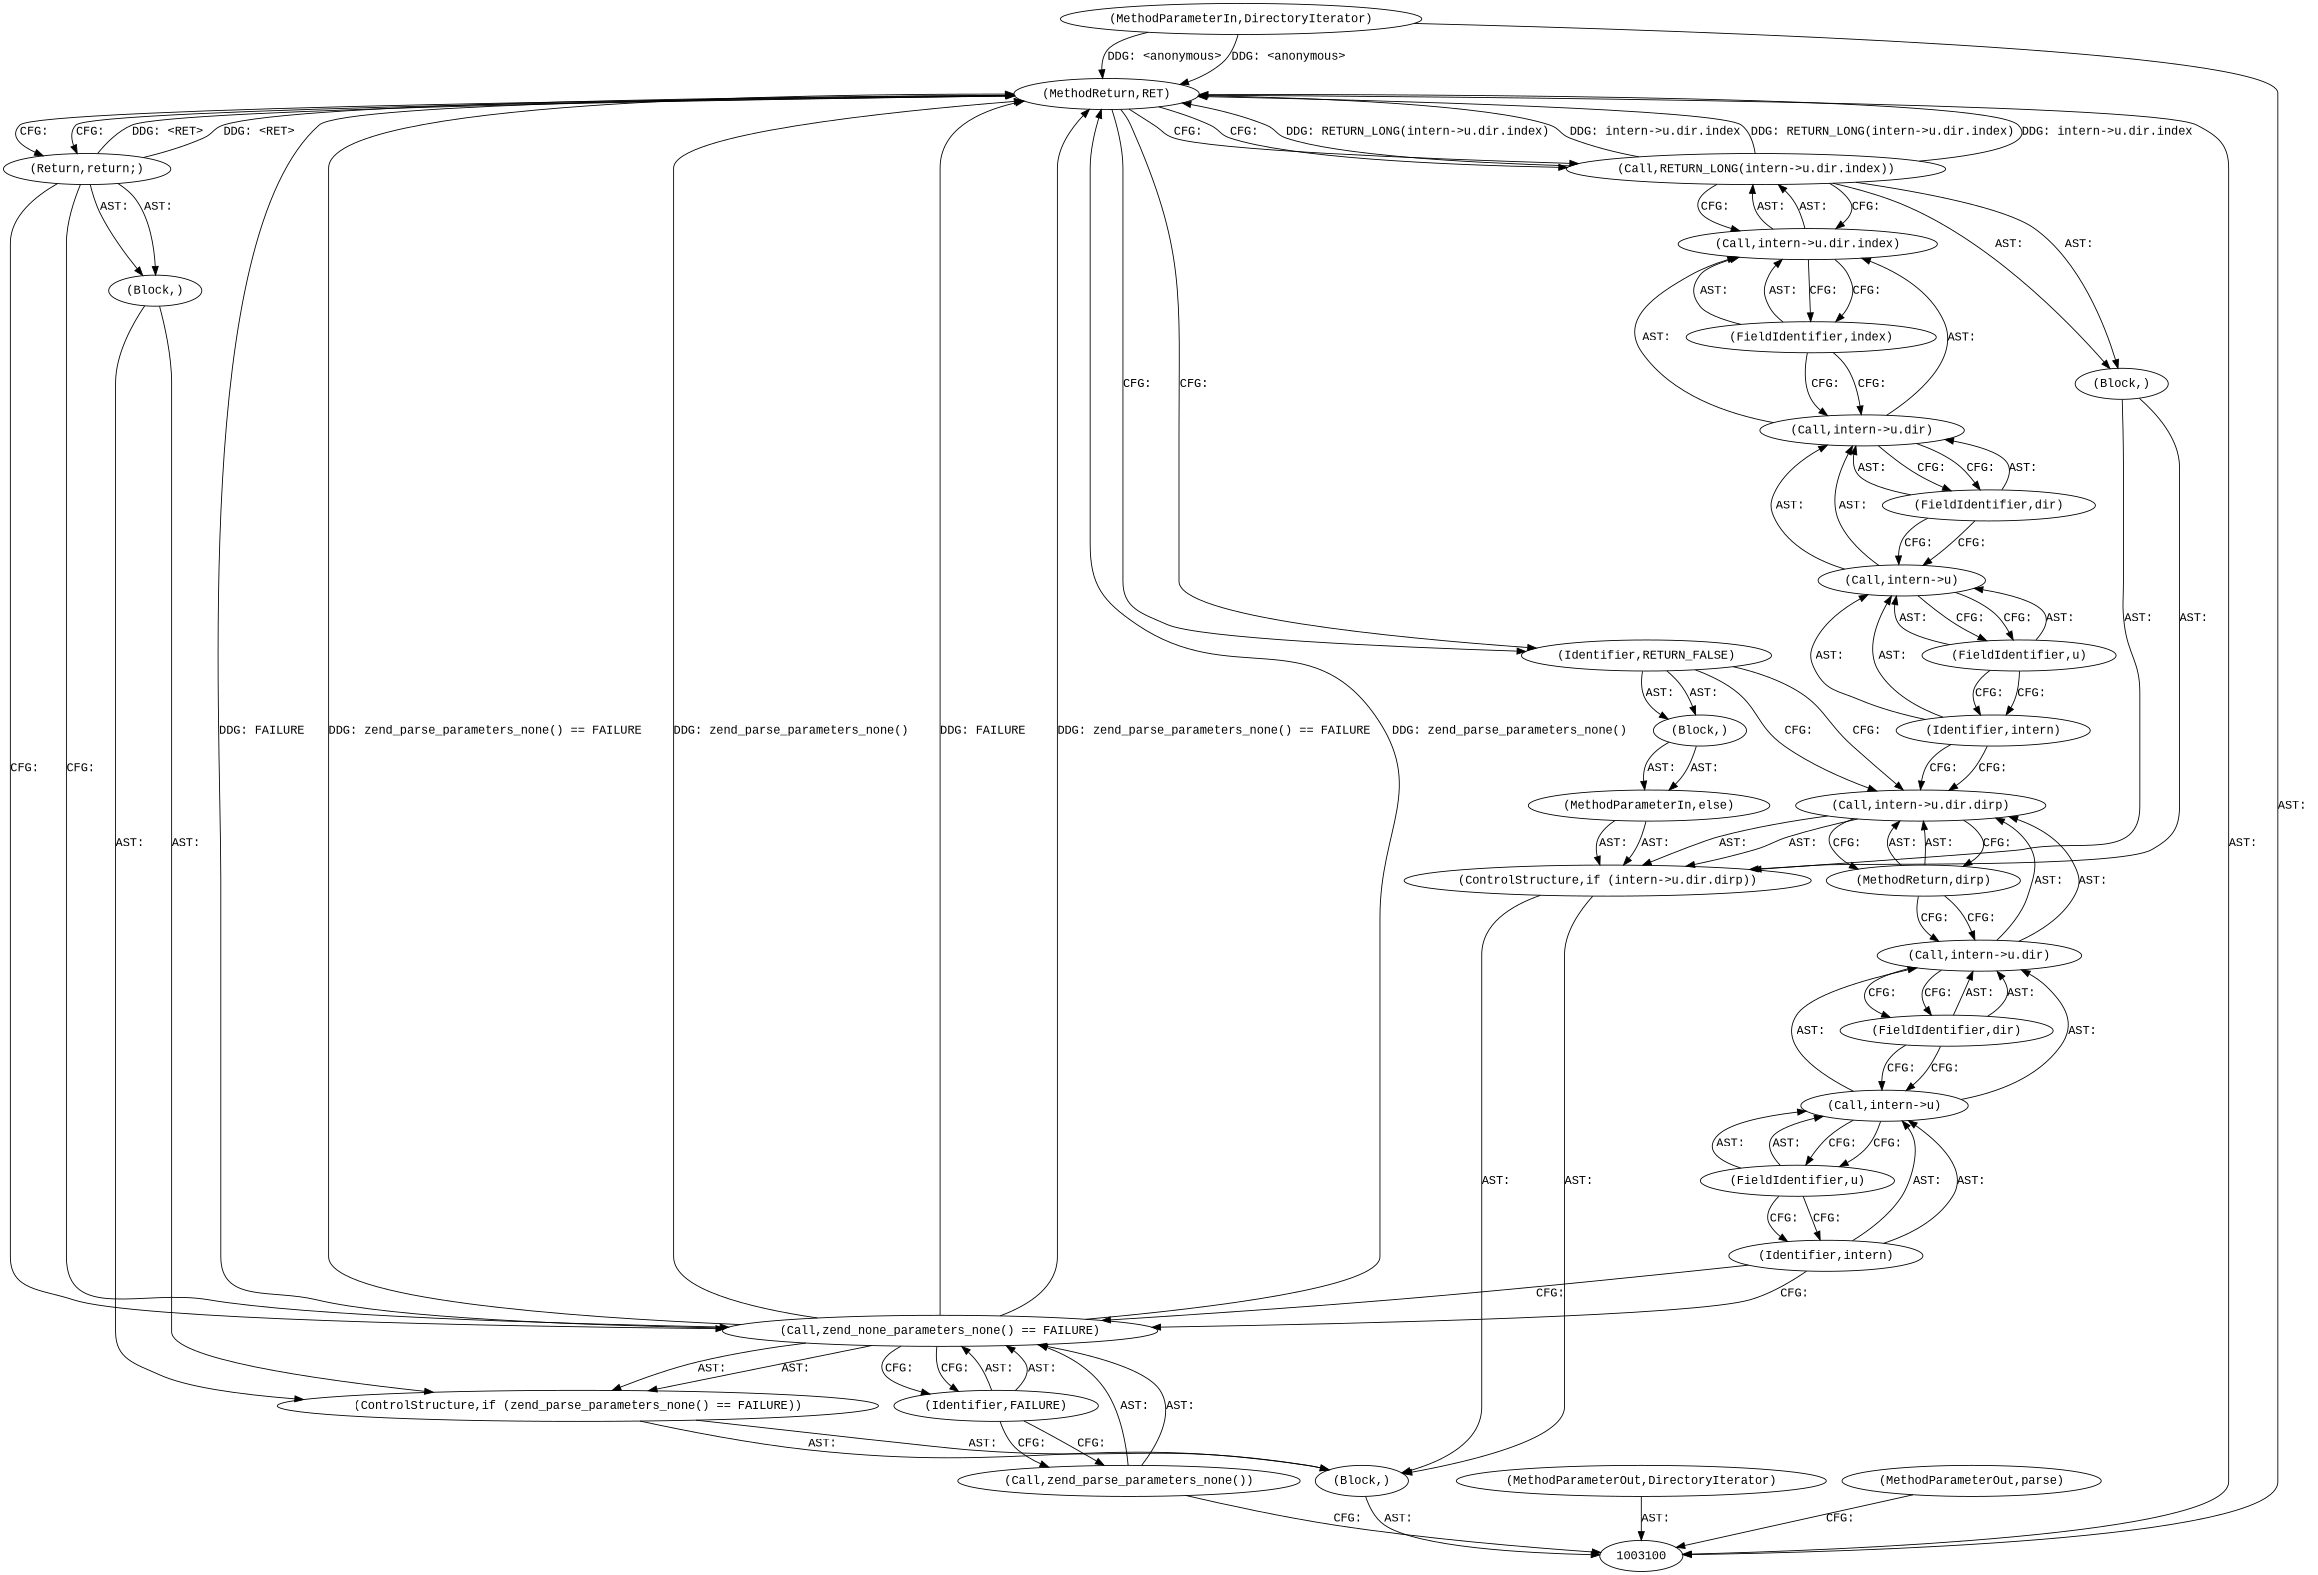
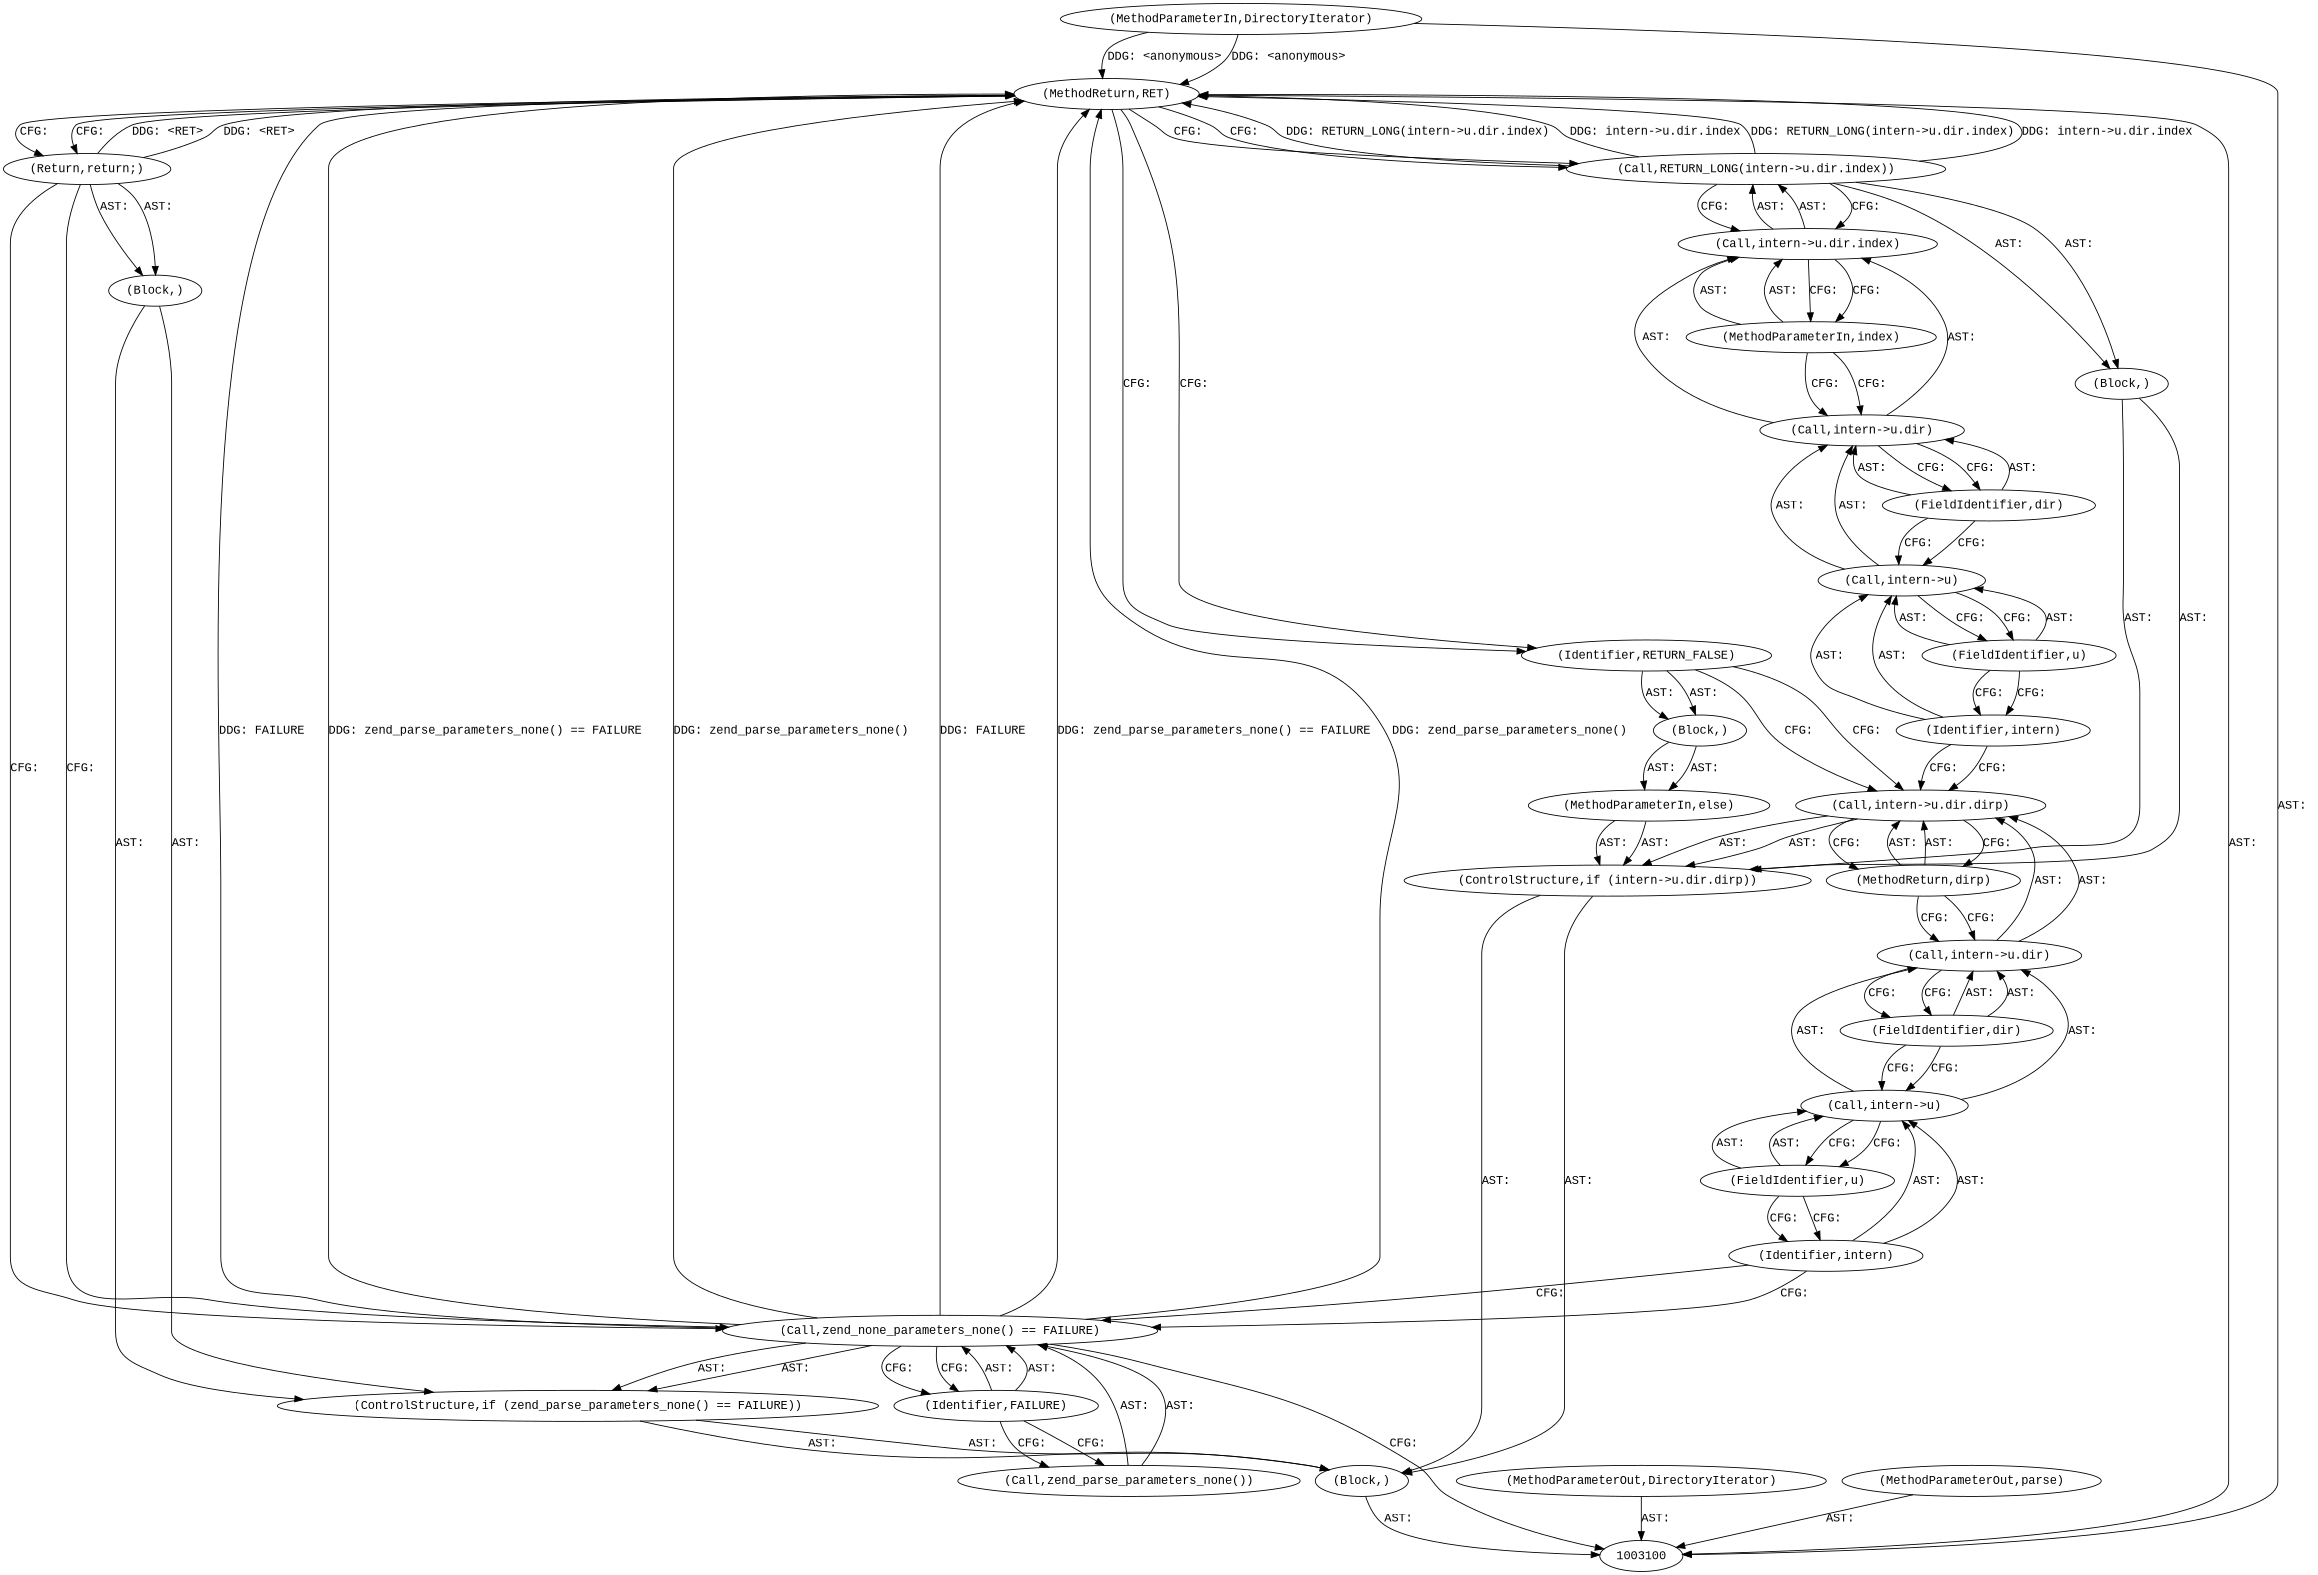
(1811, 337) -> (1811, 337)
(1844, 1518) -> (1844, 1518)
(1388, 1532) -> (1334, 1420)
